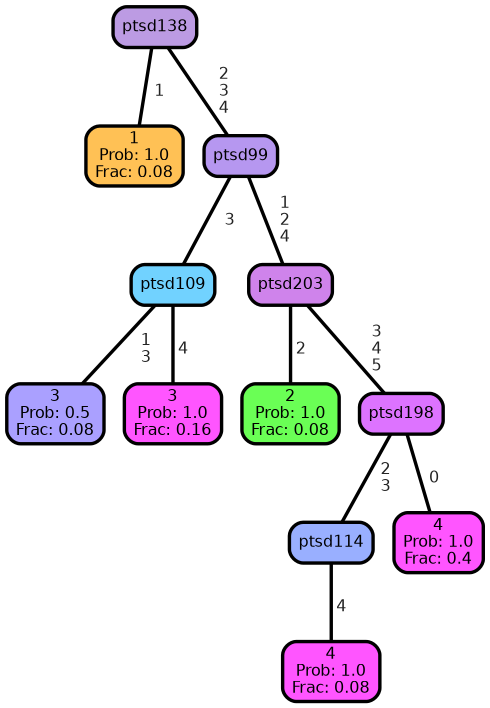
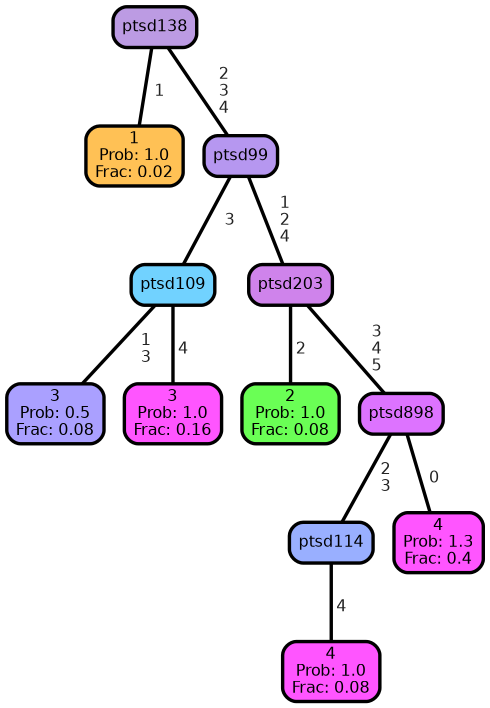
(135, 156) -> (135, 156)
(401, 414) -> (401, 414)
(439, 543) -> (439, 543)
